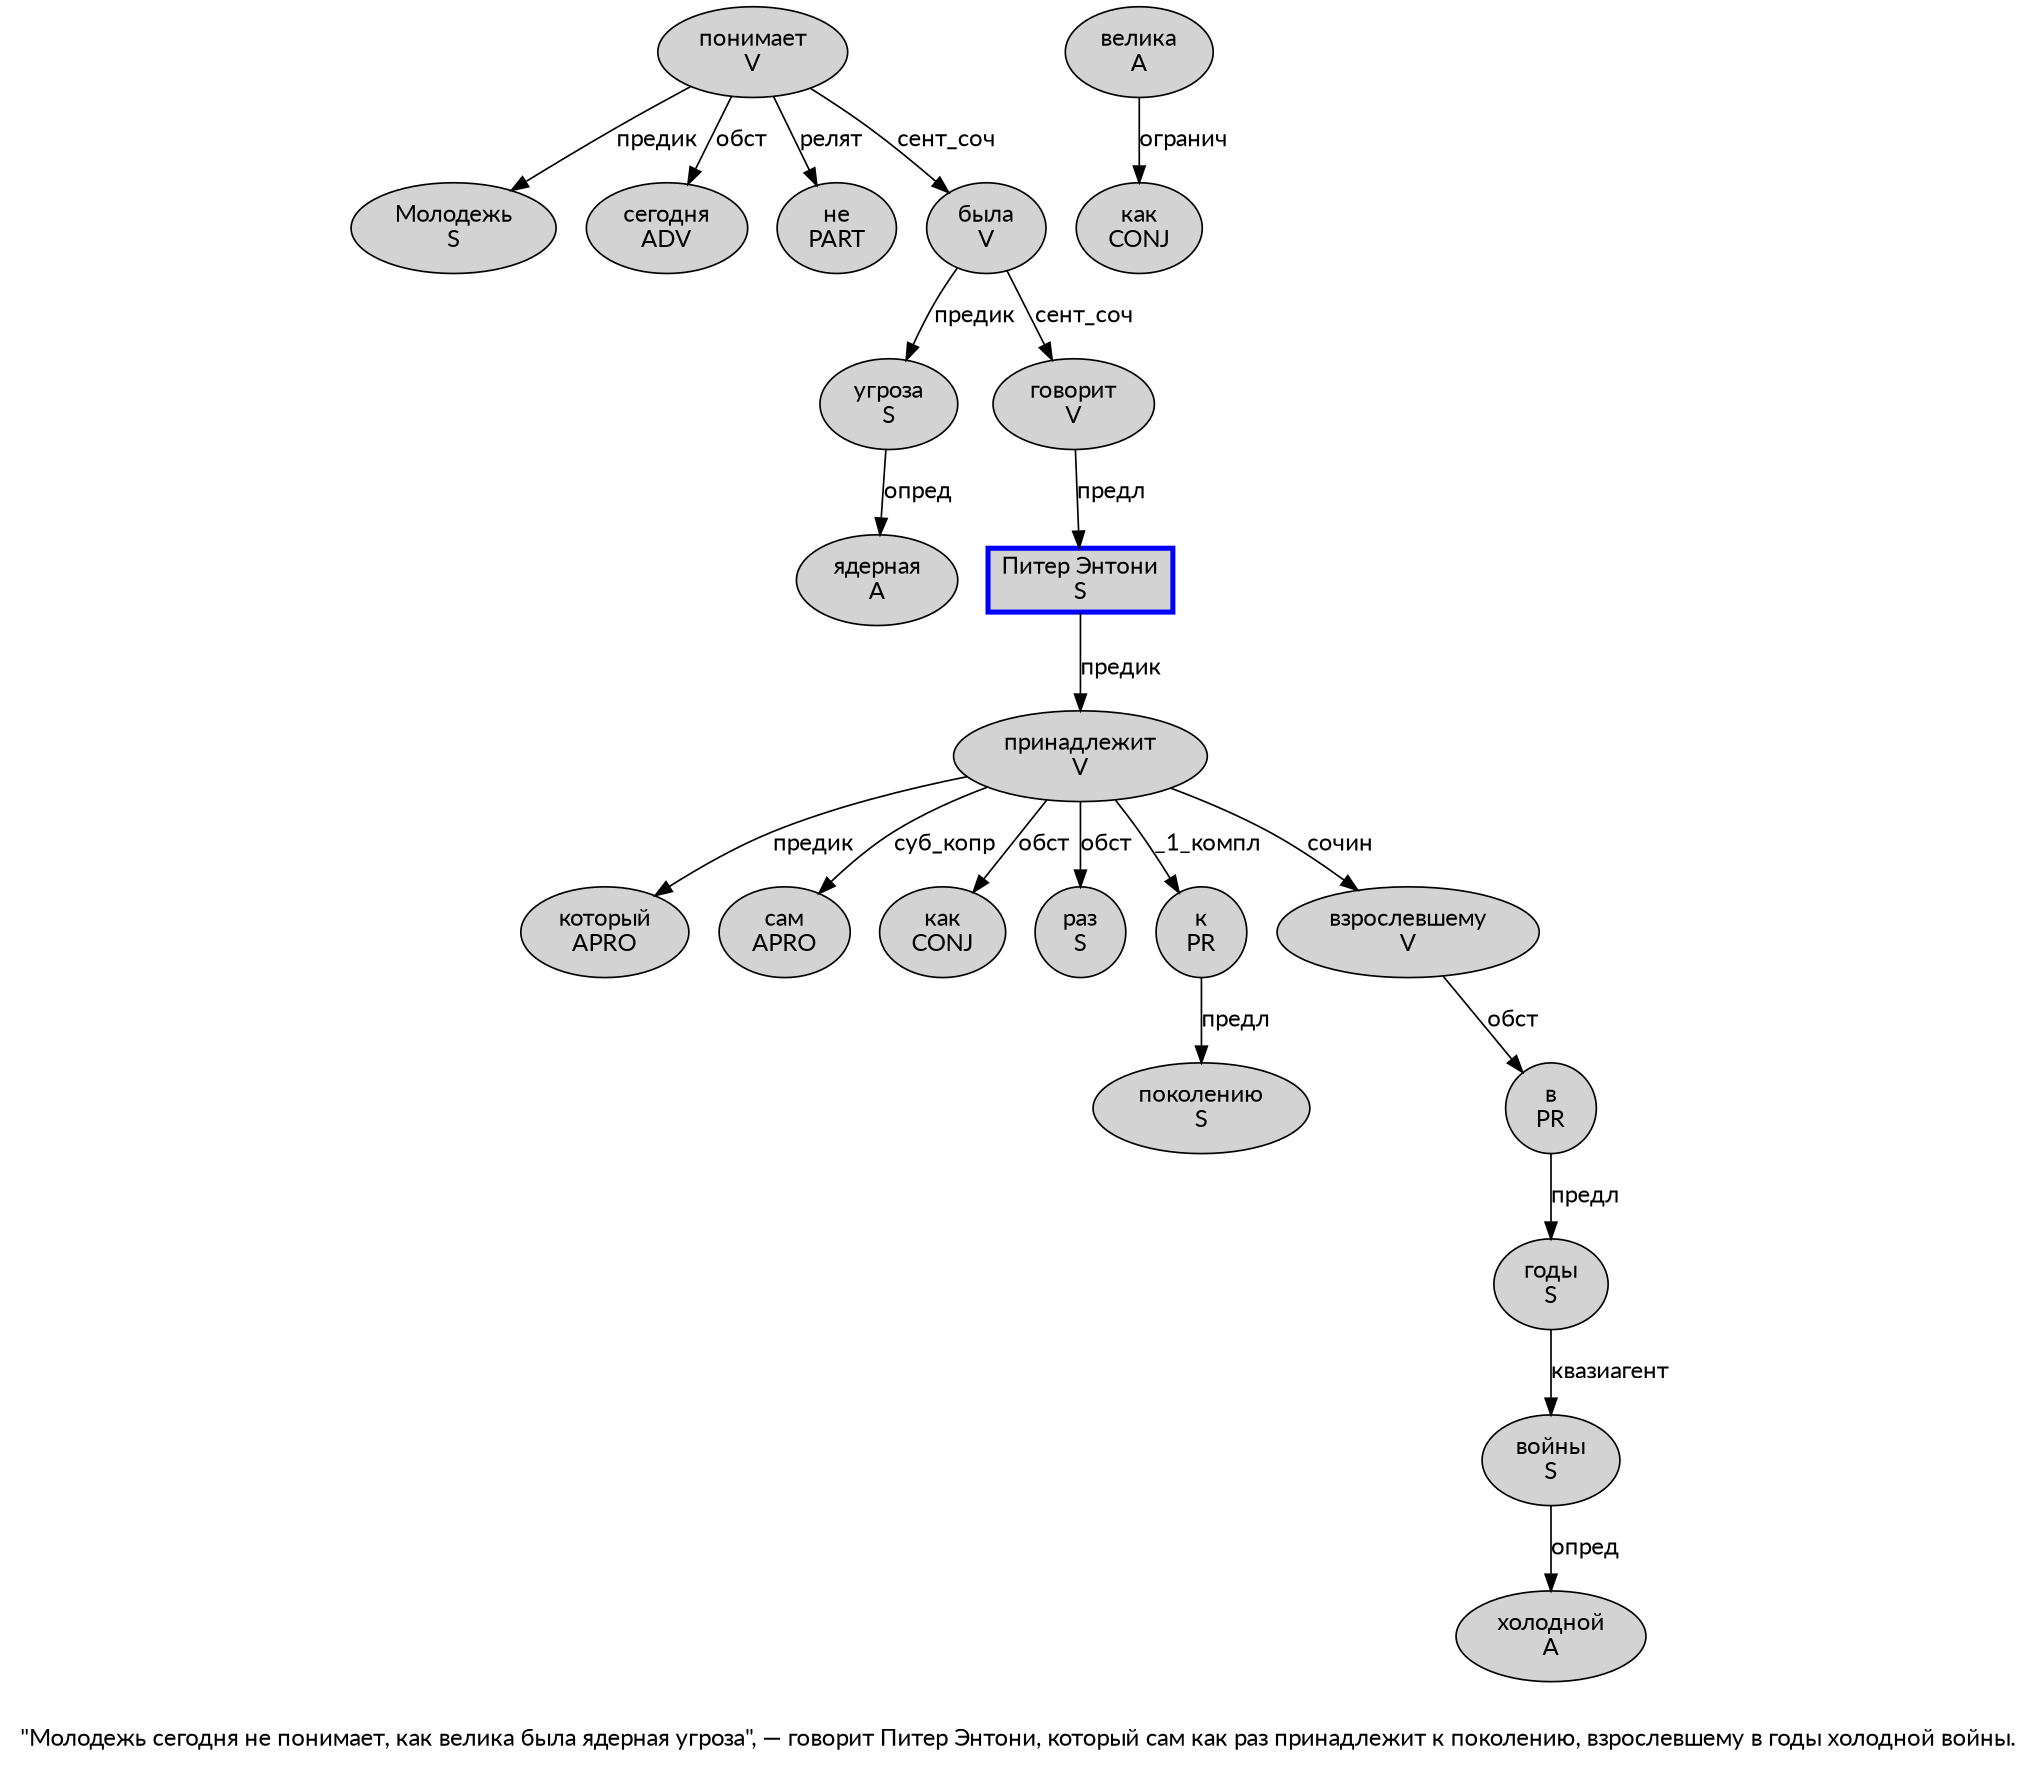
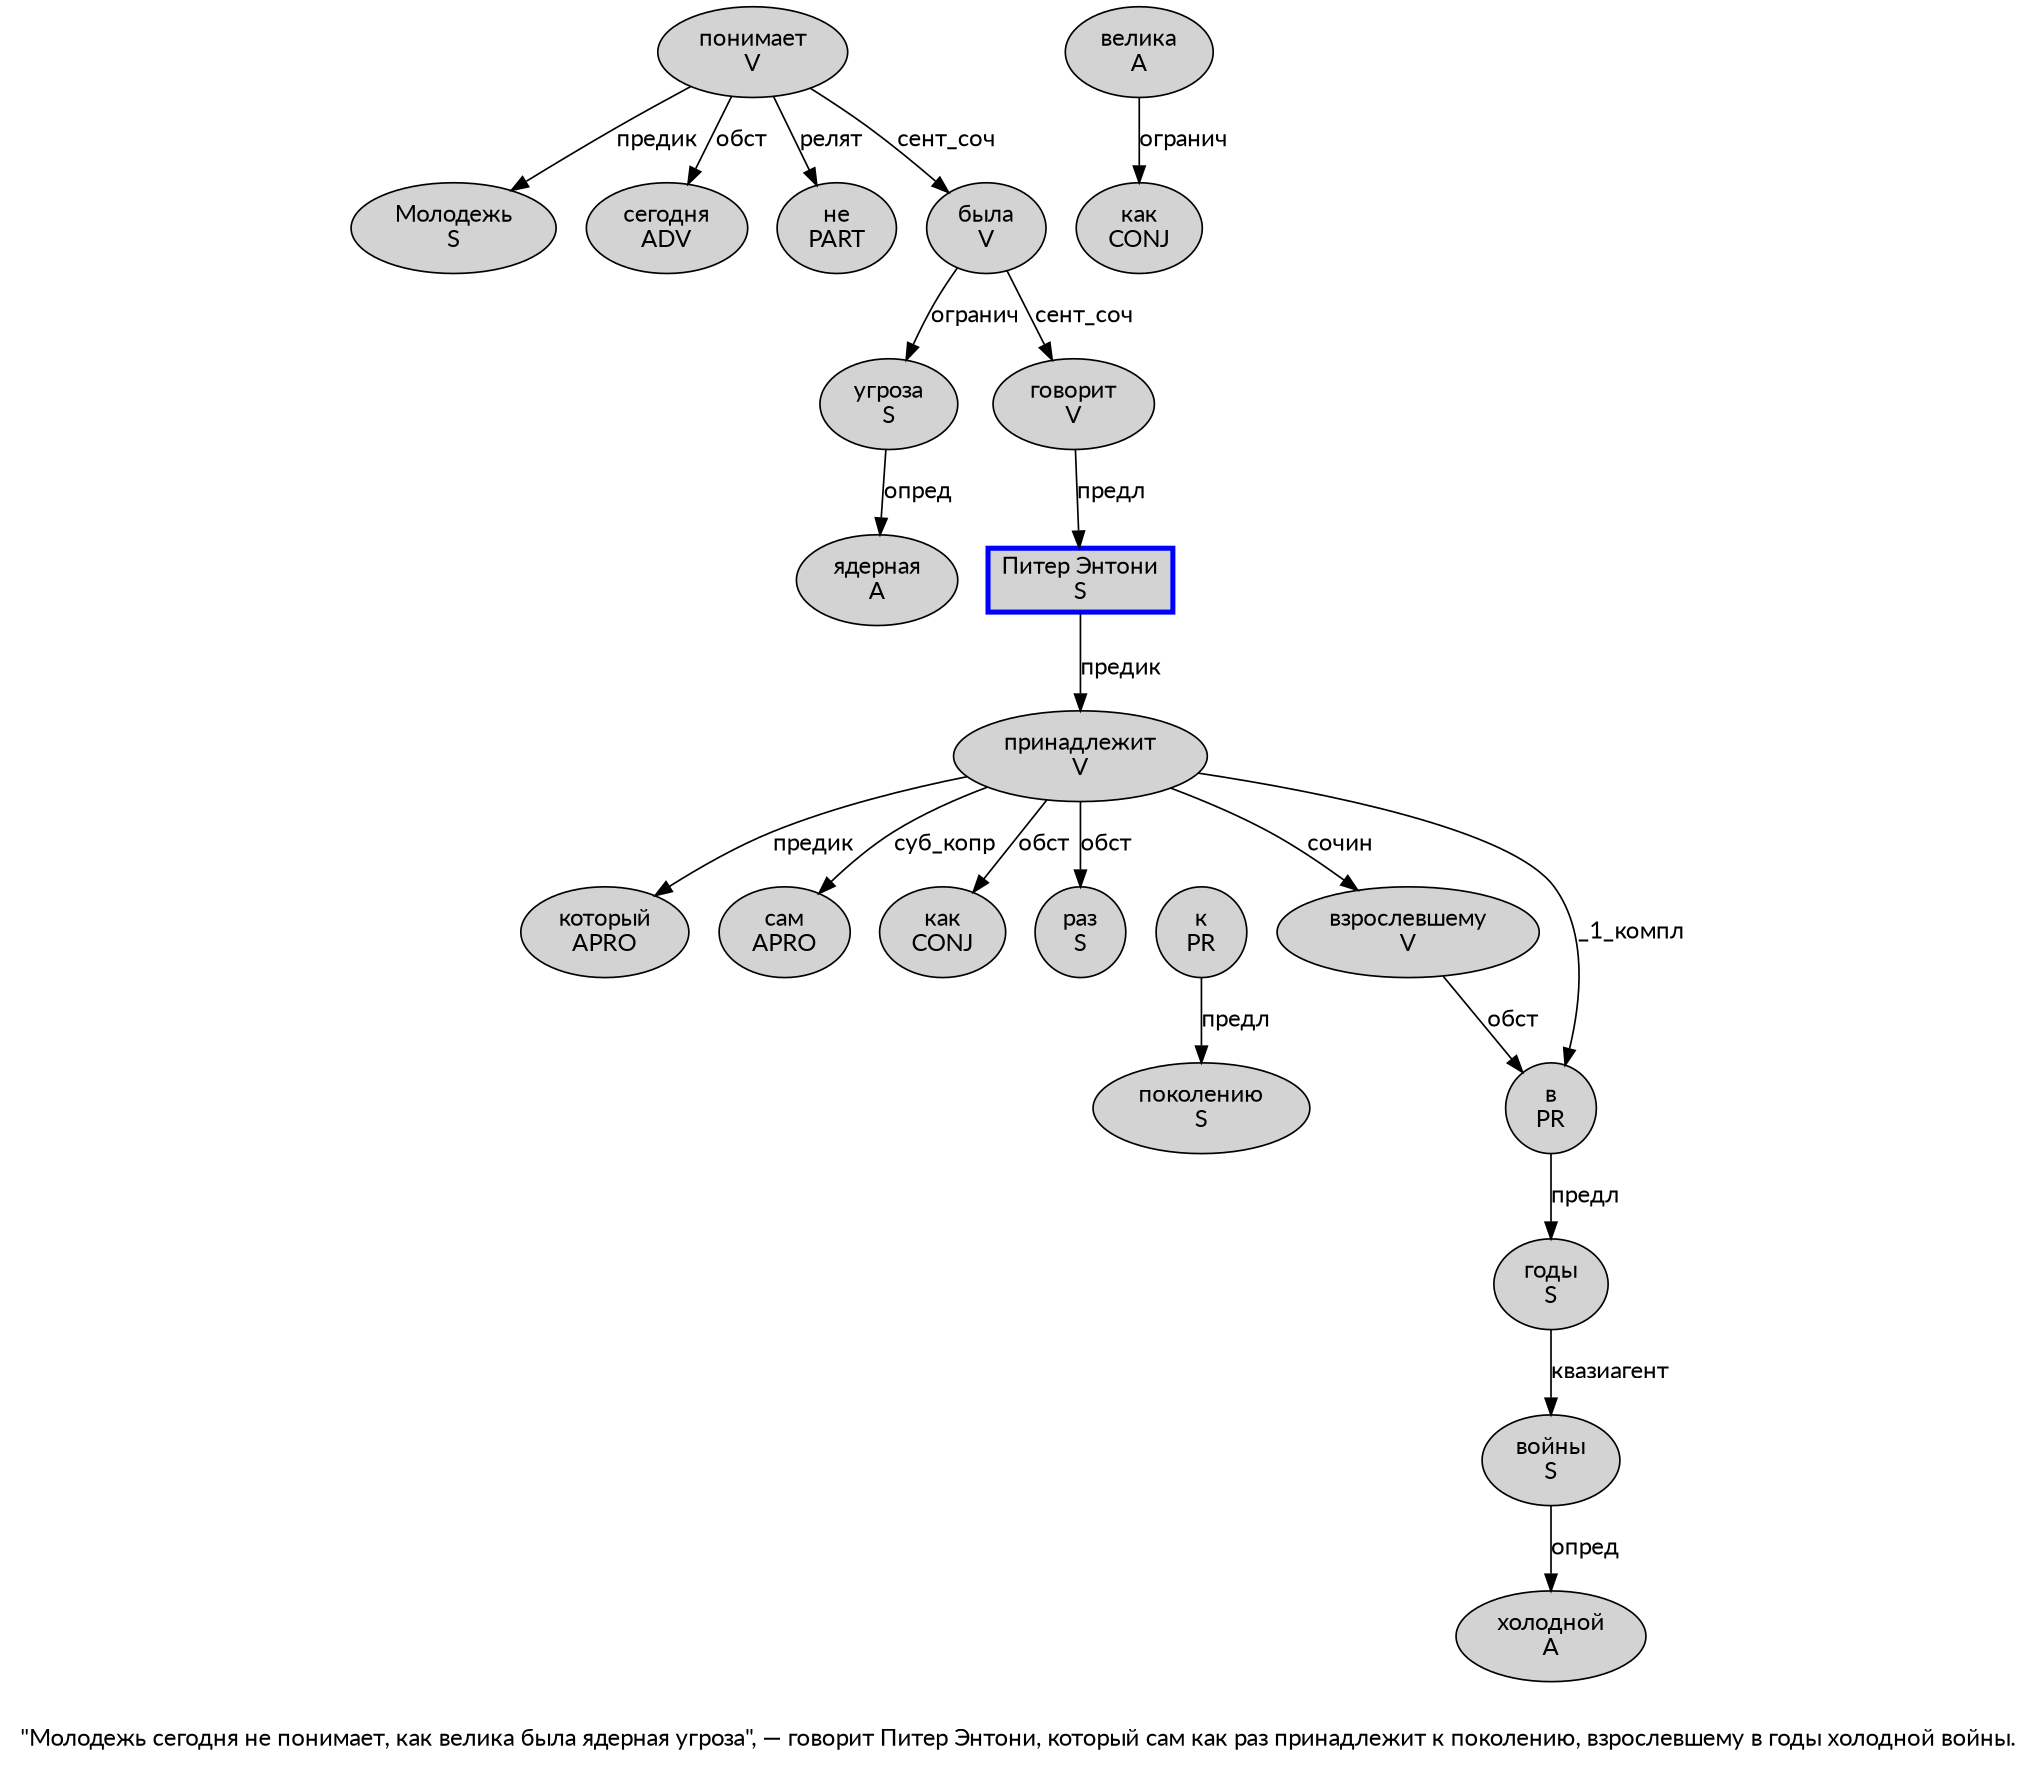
(975, 316) -> (975, 316)
(1144, 838) -> (1464, 834)
